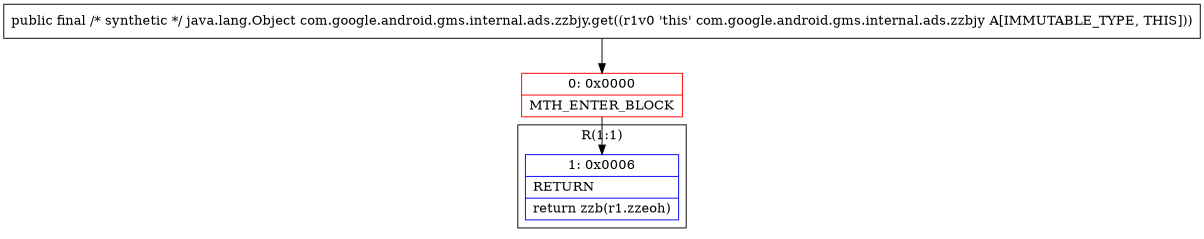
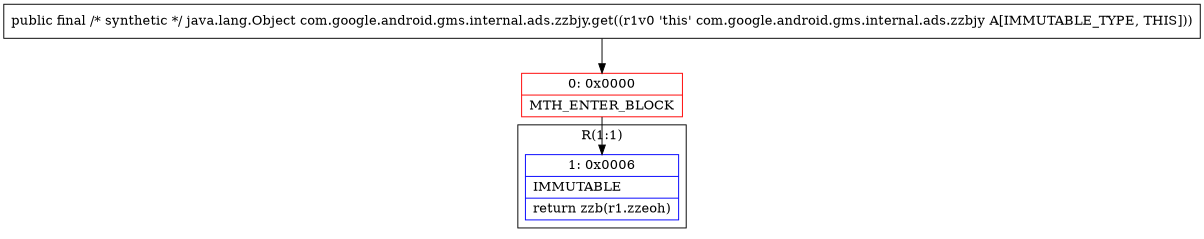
(564, 187) -> (577, 187)
